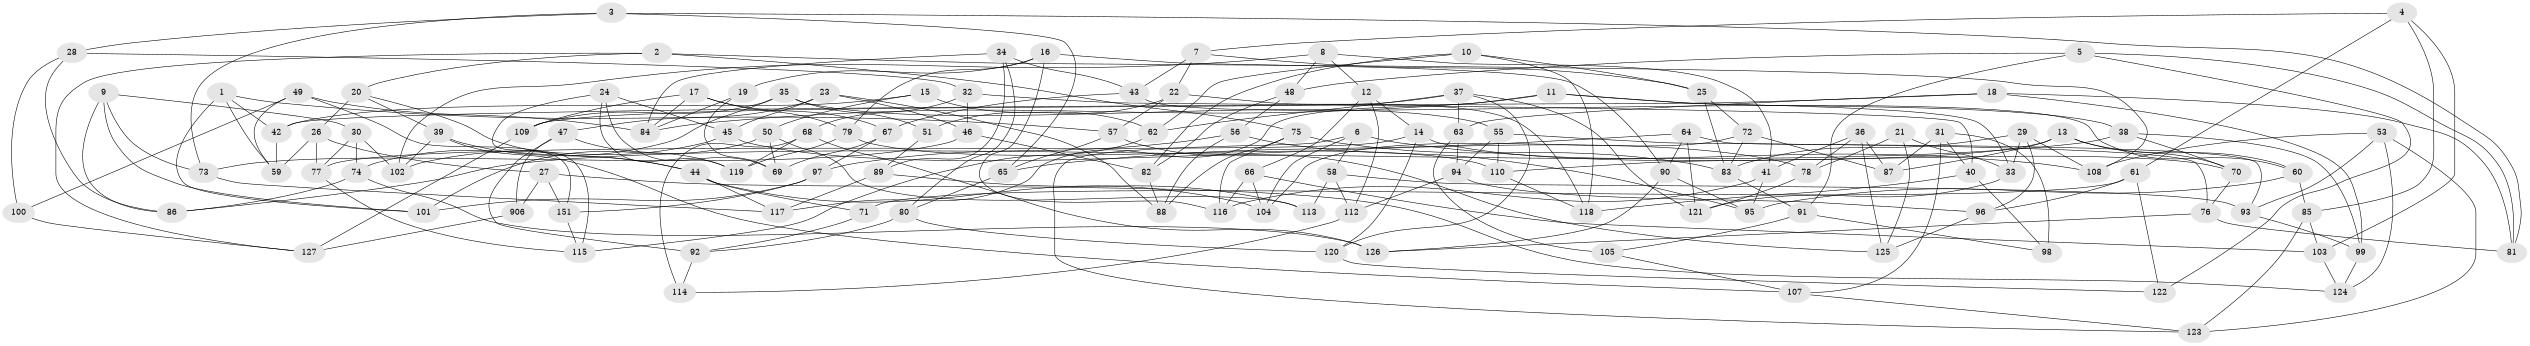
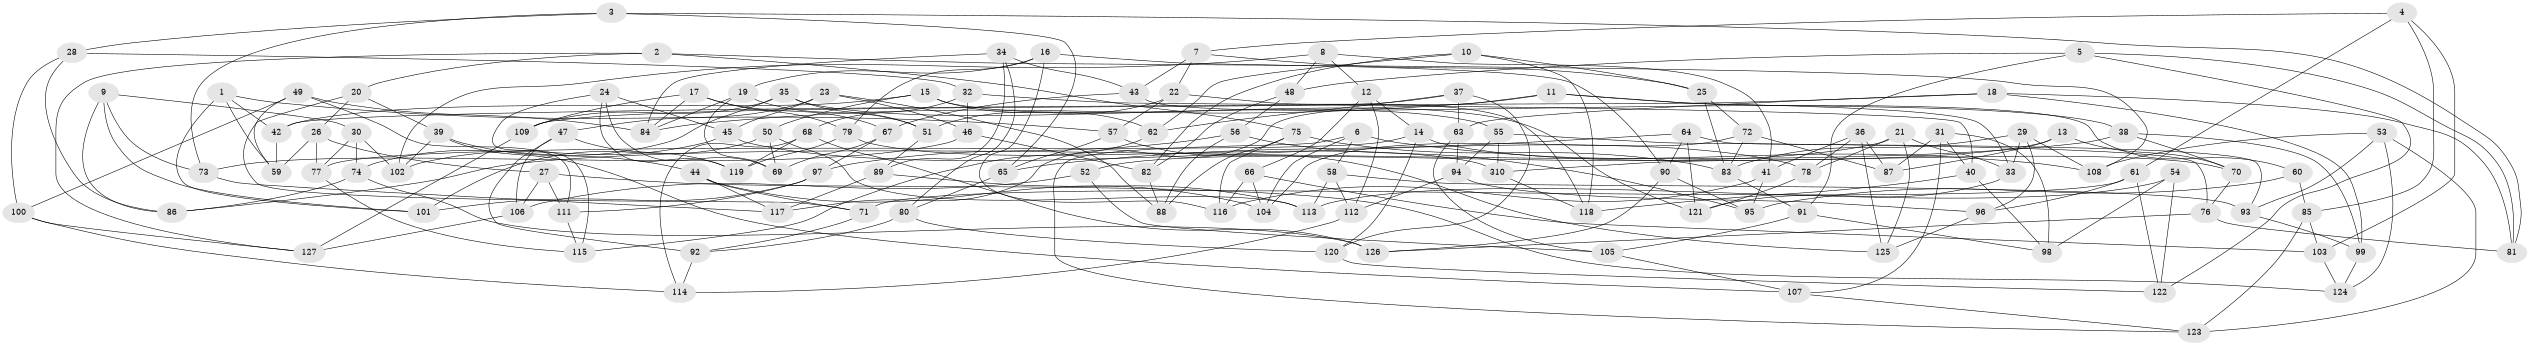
none -> (835, 113)
(1585, 126) -> (1474, 115)
(499, 142) -> (399, 197)
(2180, 153) -> none
none -> (1085, 173)
(1498, 173) -> (1498, 173)
none -> (2175, 173)
(518, 213) -> (518, 213)
(564, 213) -> (564, 213)
none -> (346, 269)
